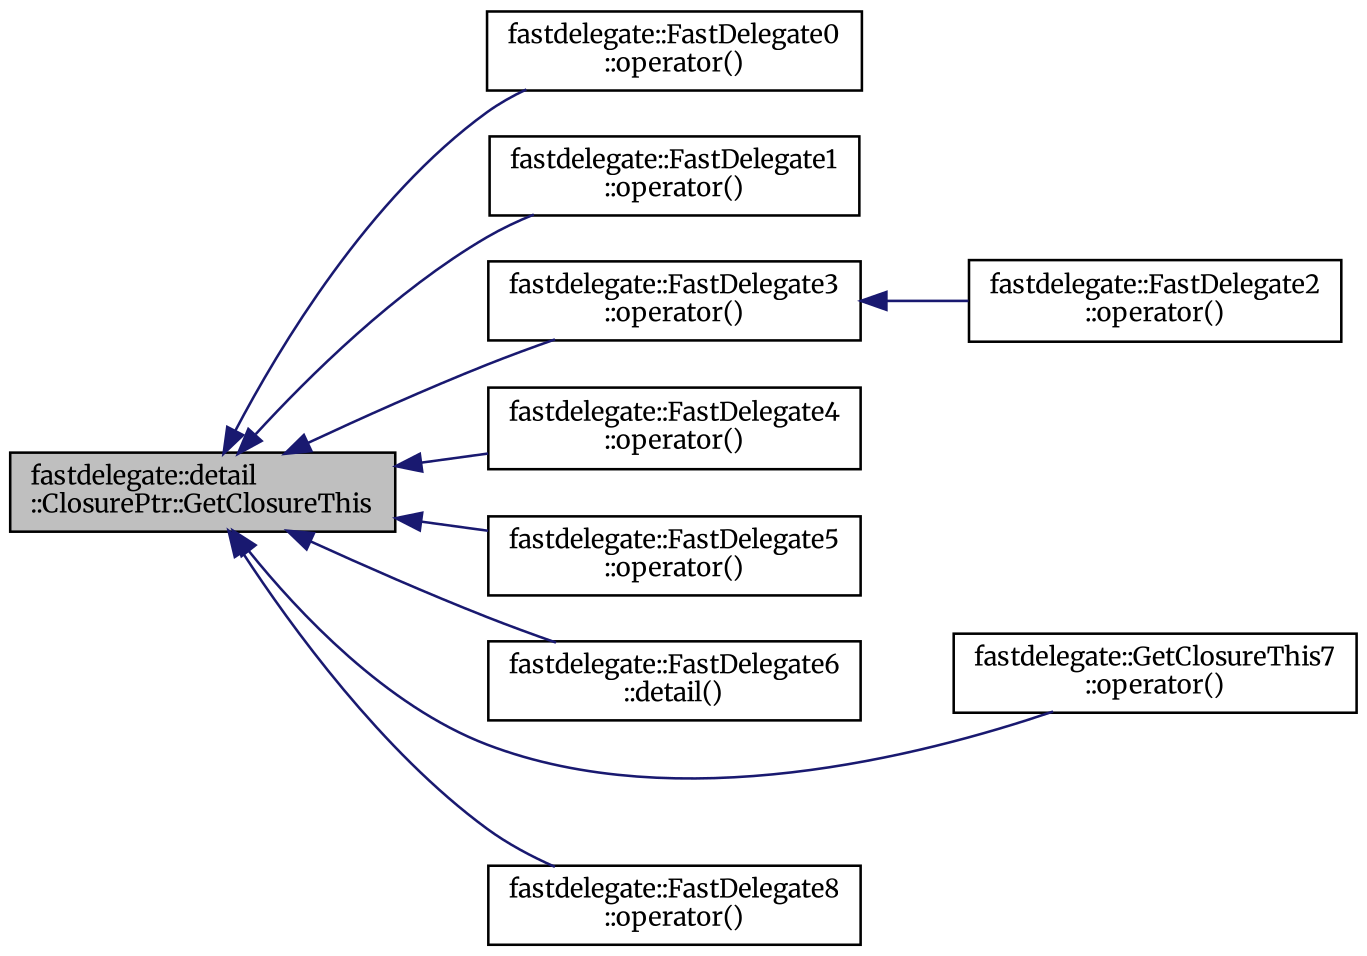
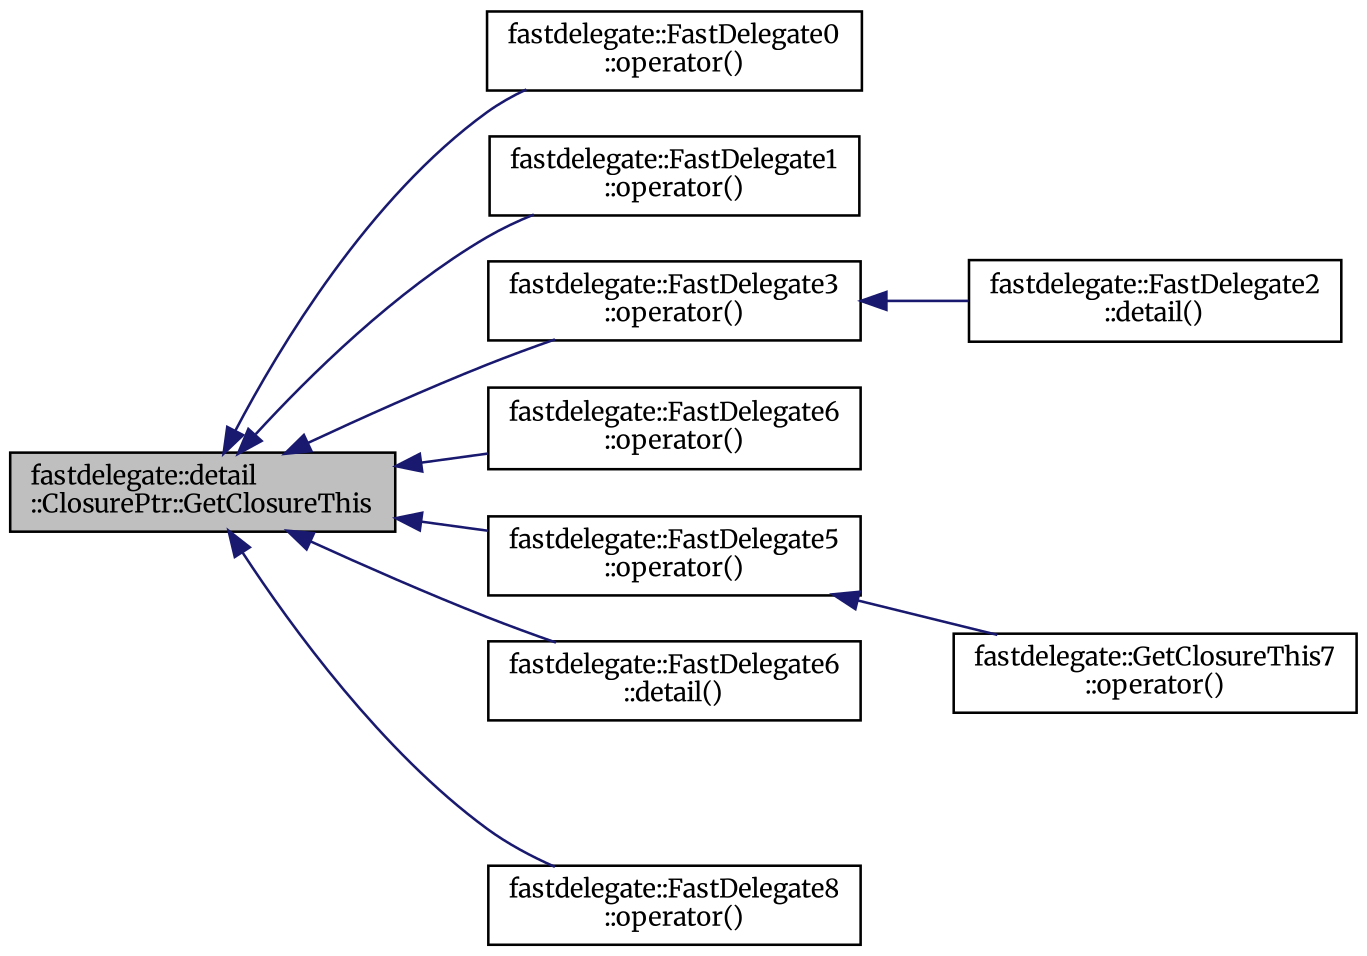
(1155, 301) -> (1155, 301)
(674, 428) -> (674, 428)
(617, 774) -> (928, 618)
